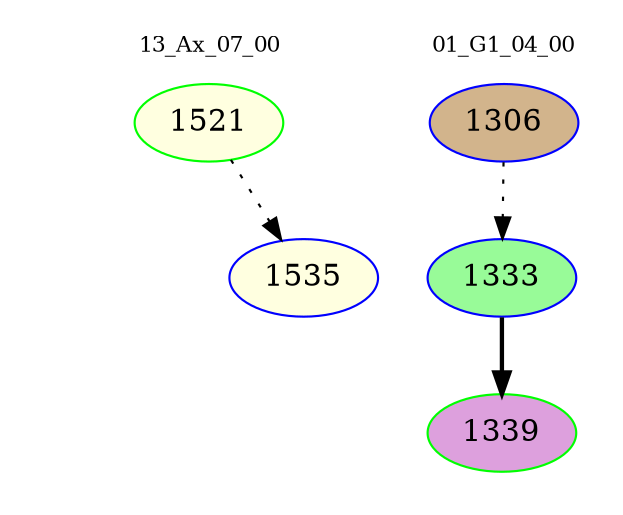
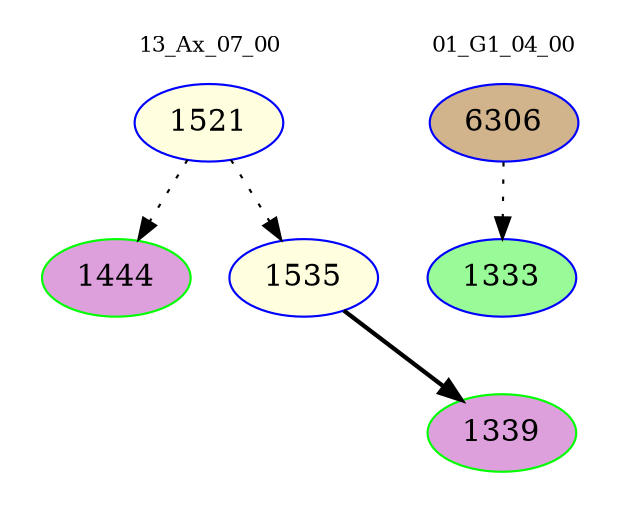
(209, 123) -> (209, 123)
(504, 123) -> (504, 123)
none -> (116, 278)
(502, 345) -> (394, 348)
